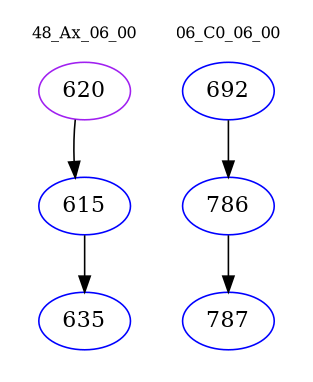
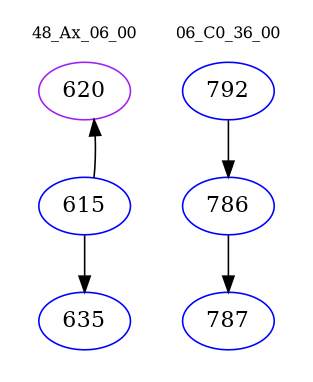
(228, 34) -> (228, 34)
(228, 91) -> (228, 91)
(74, 141) -> (95, 157)
